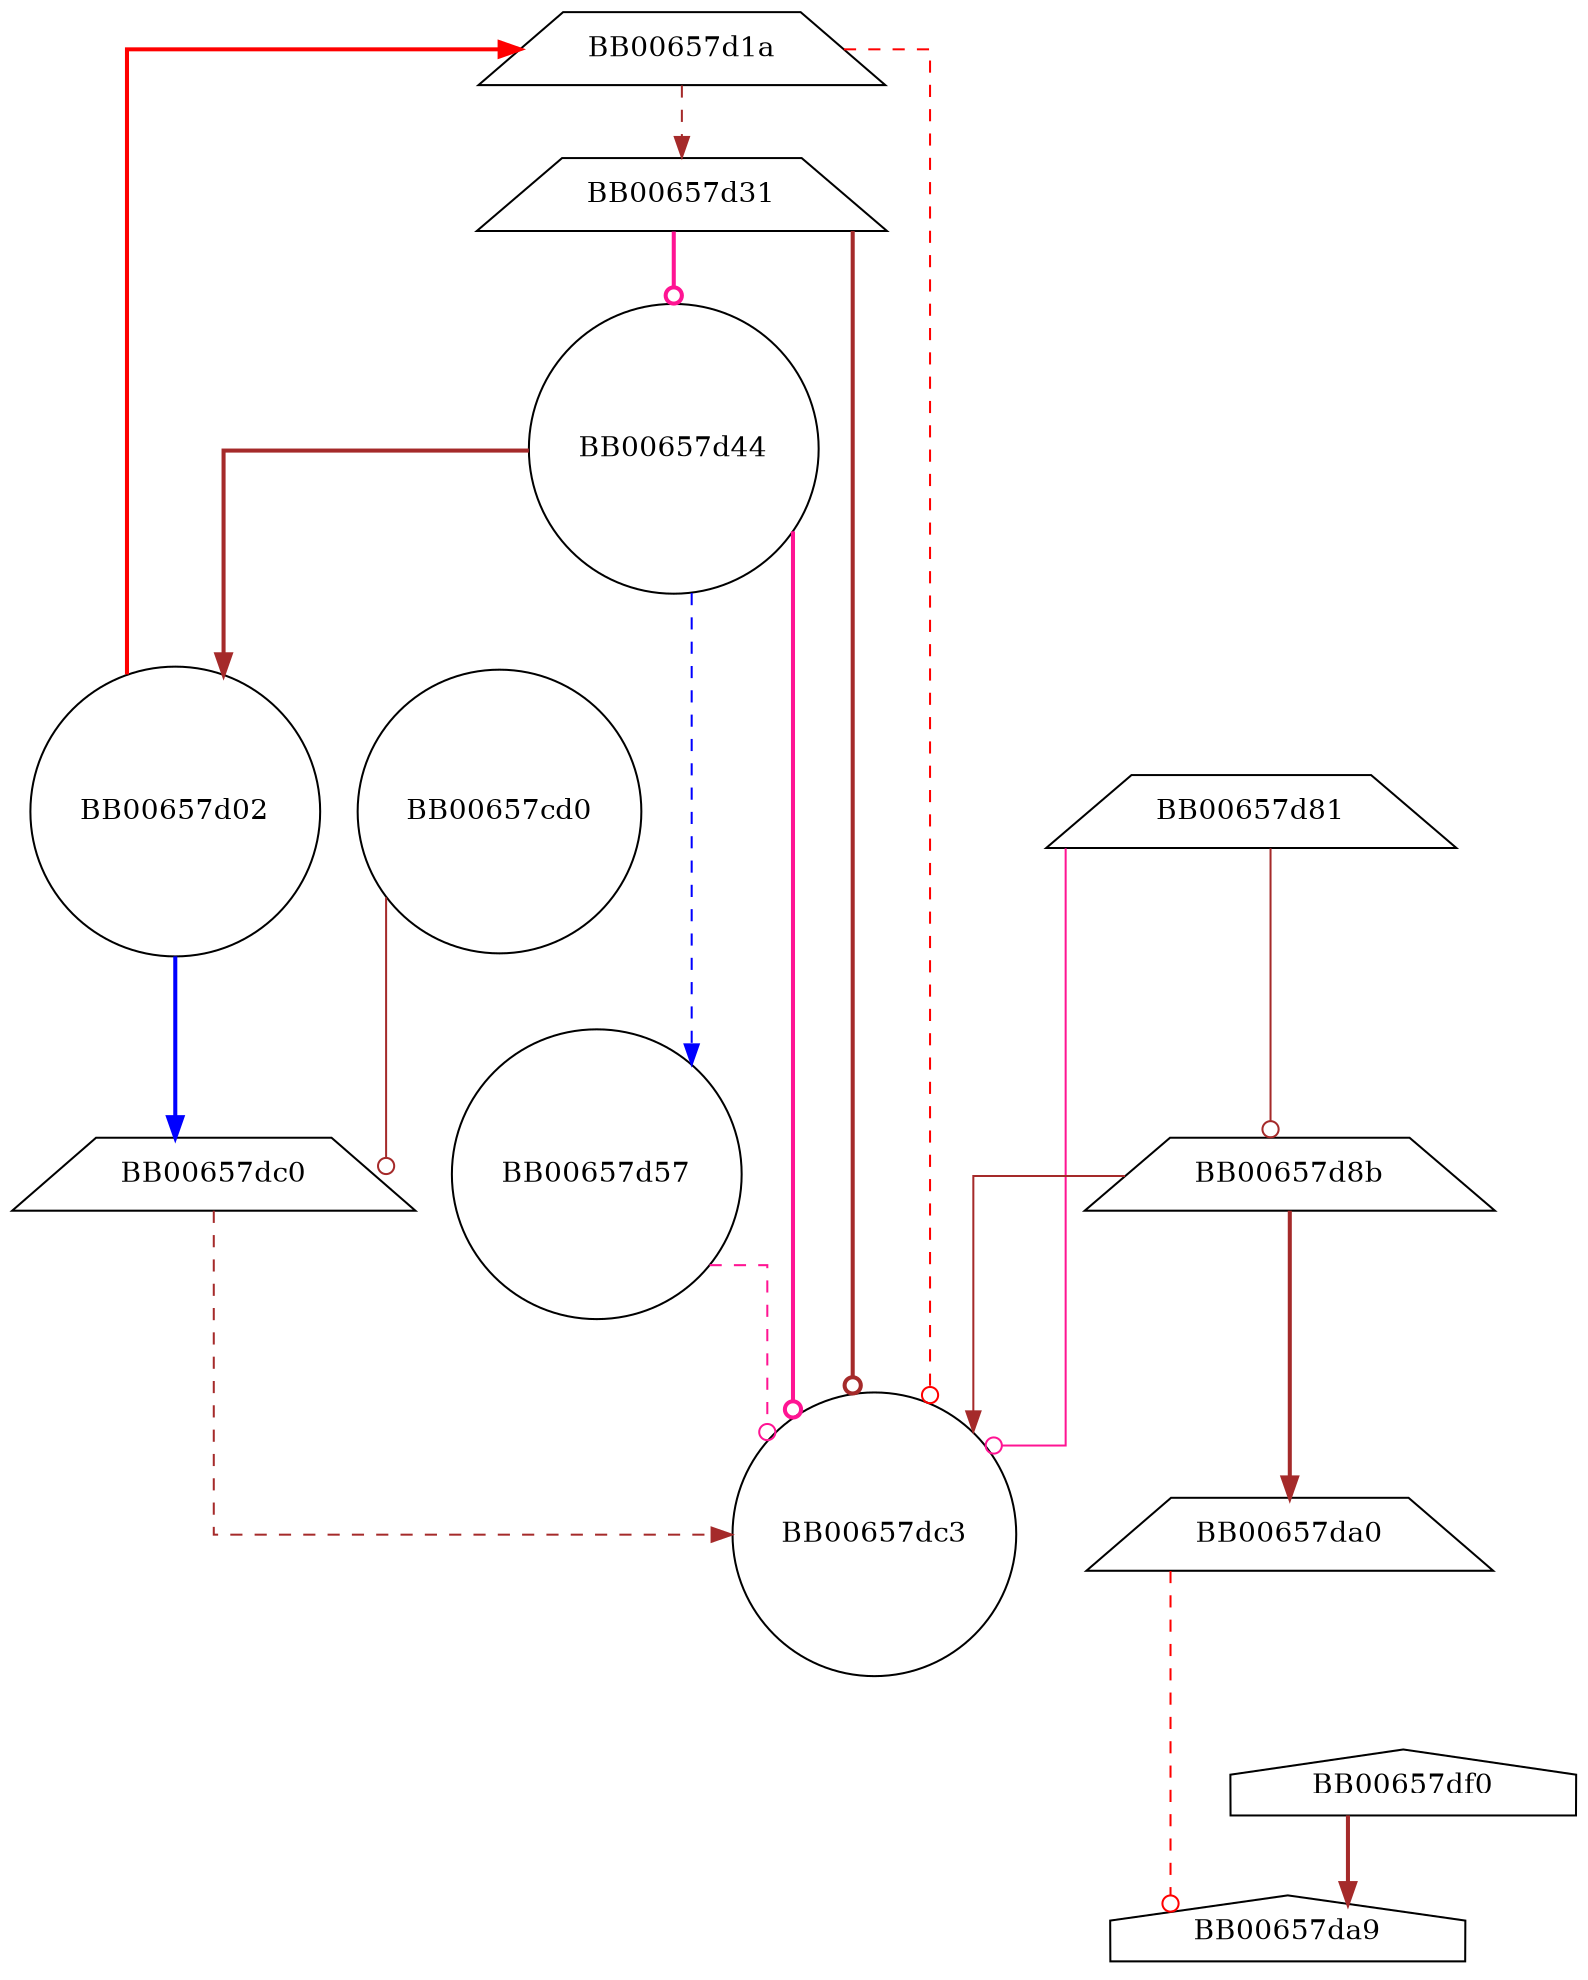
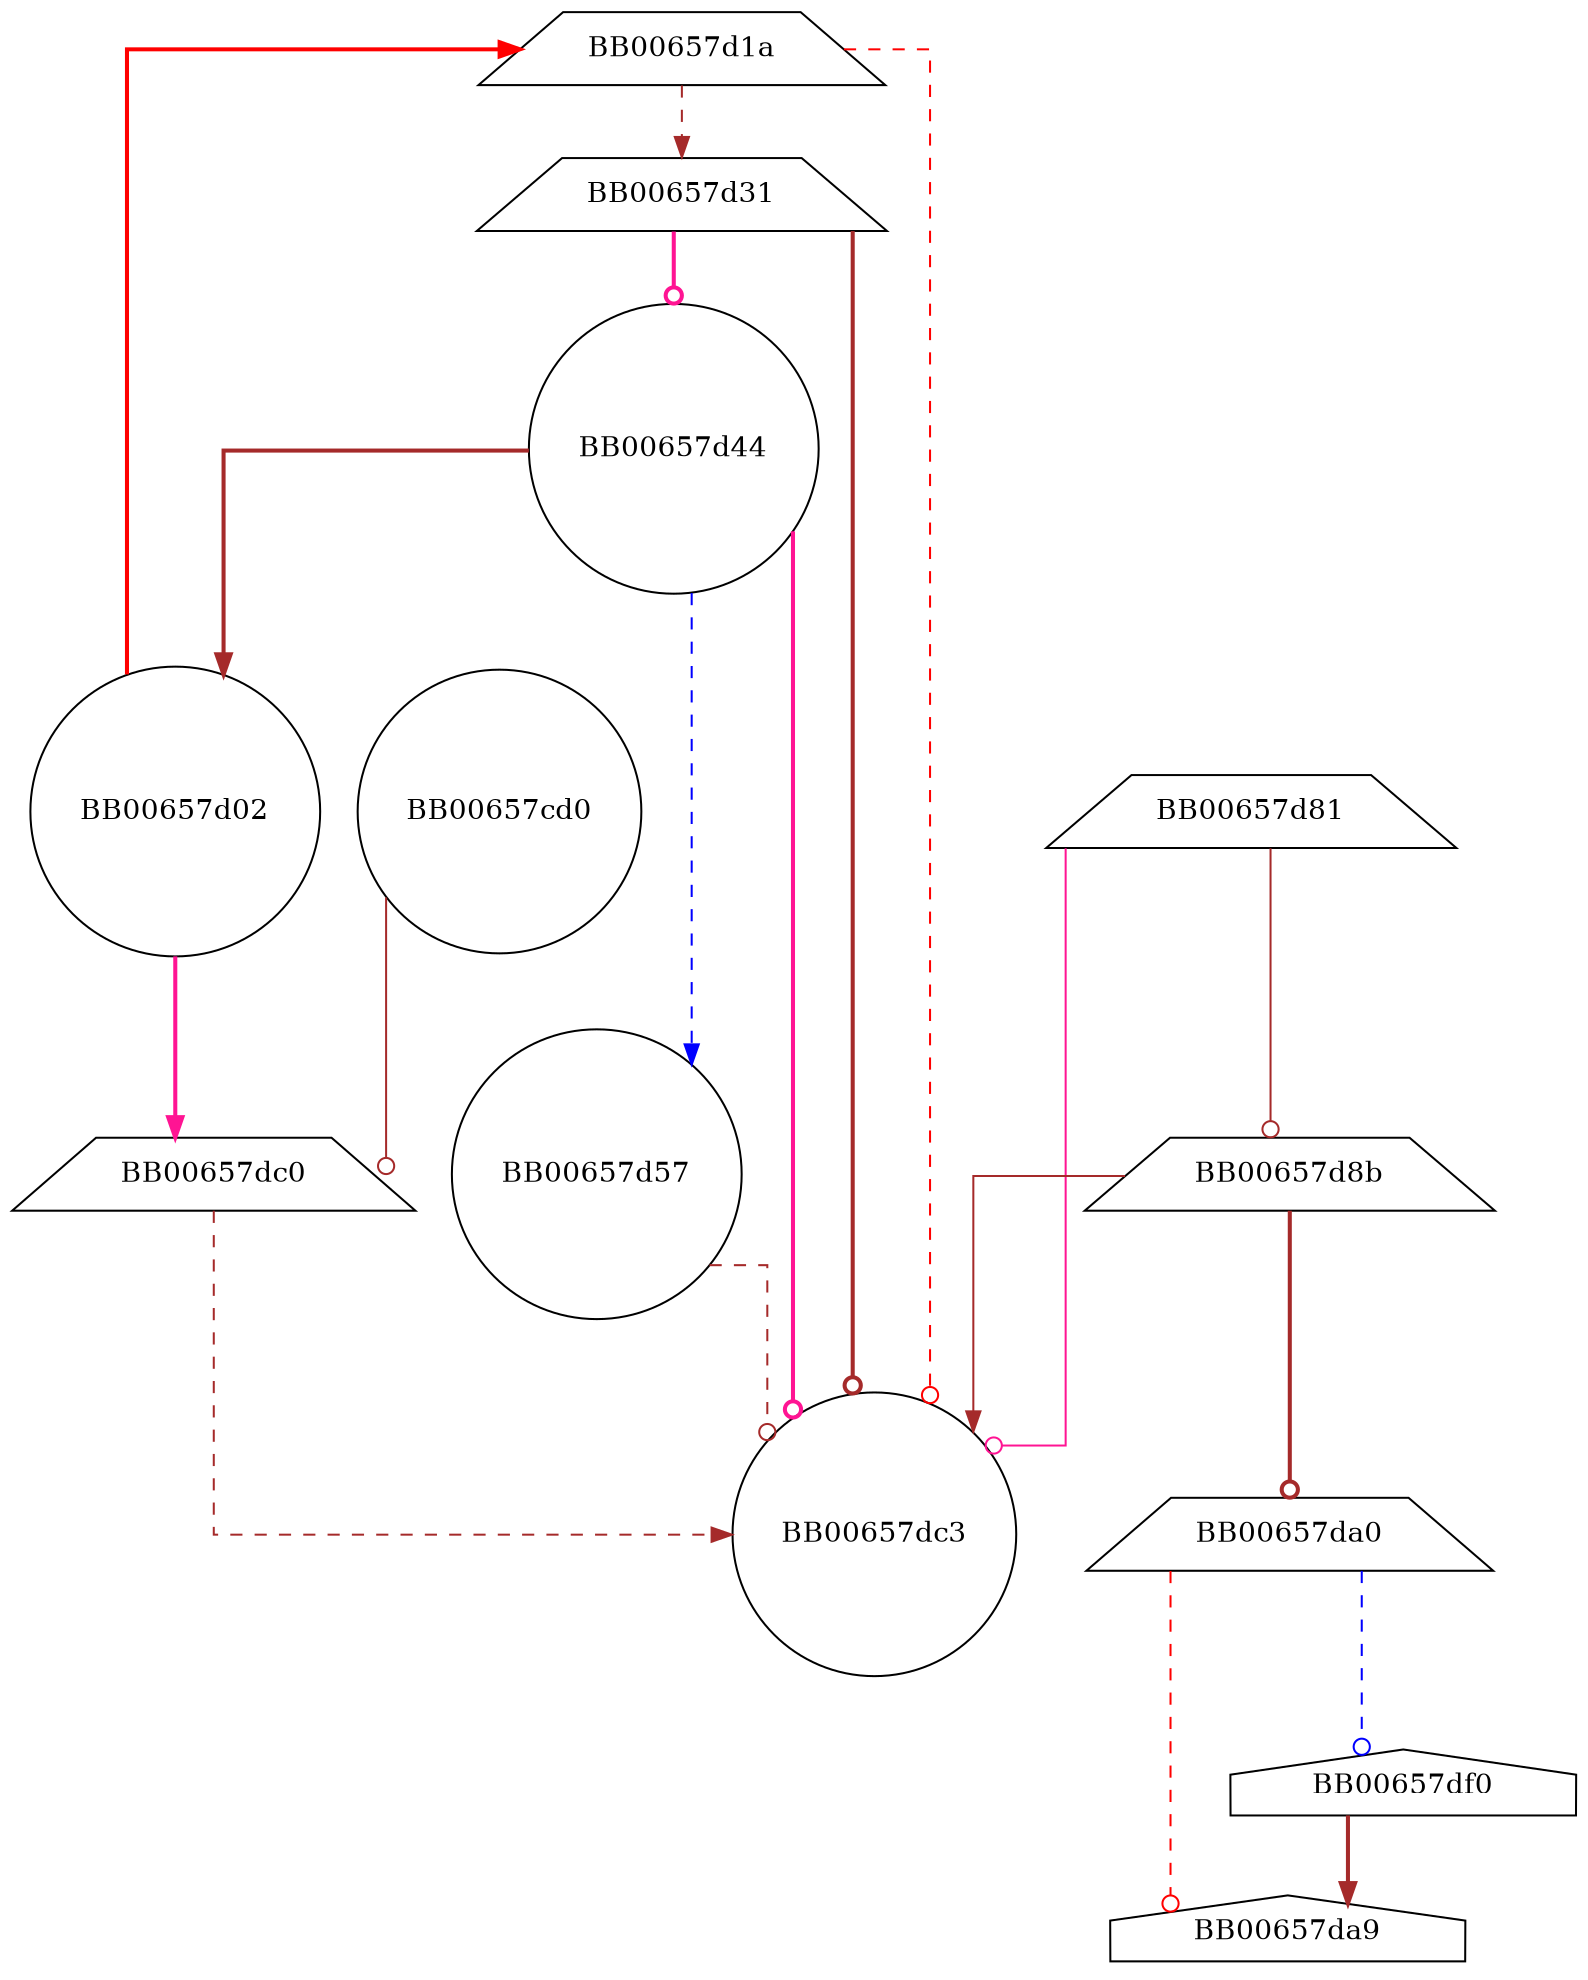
(175, 1037) -> (175, 1037)
(767, 1316) -> (767, 1316)
(1290, 1346) -> (1290, 1346)
none -> (1362, 1655)
